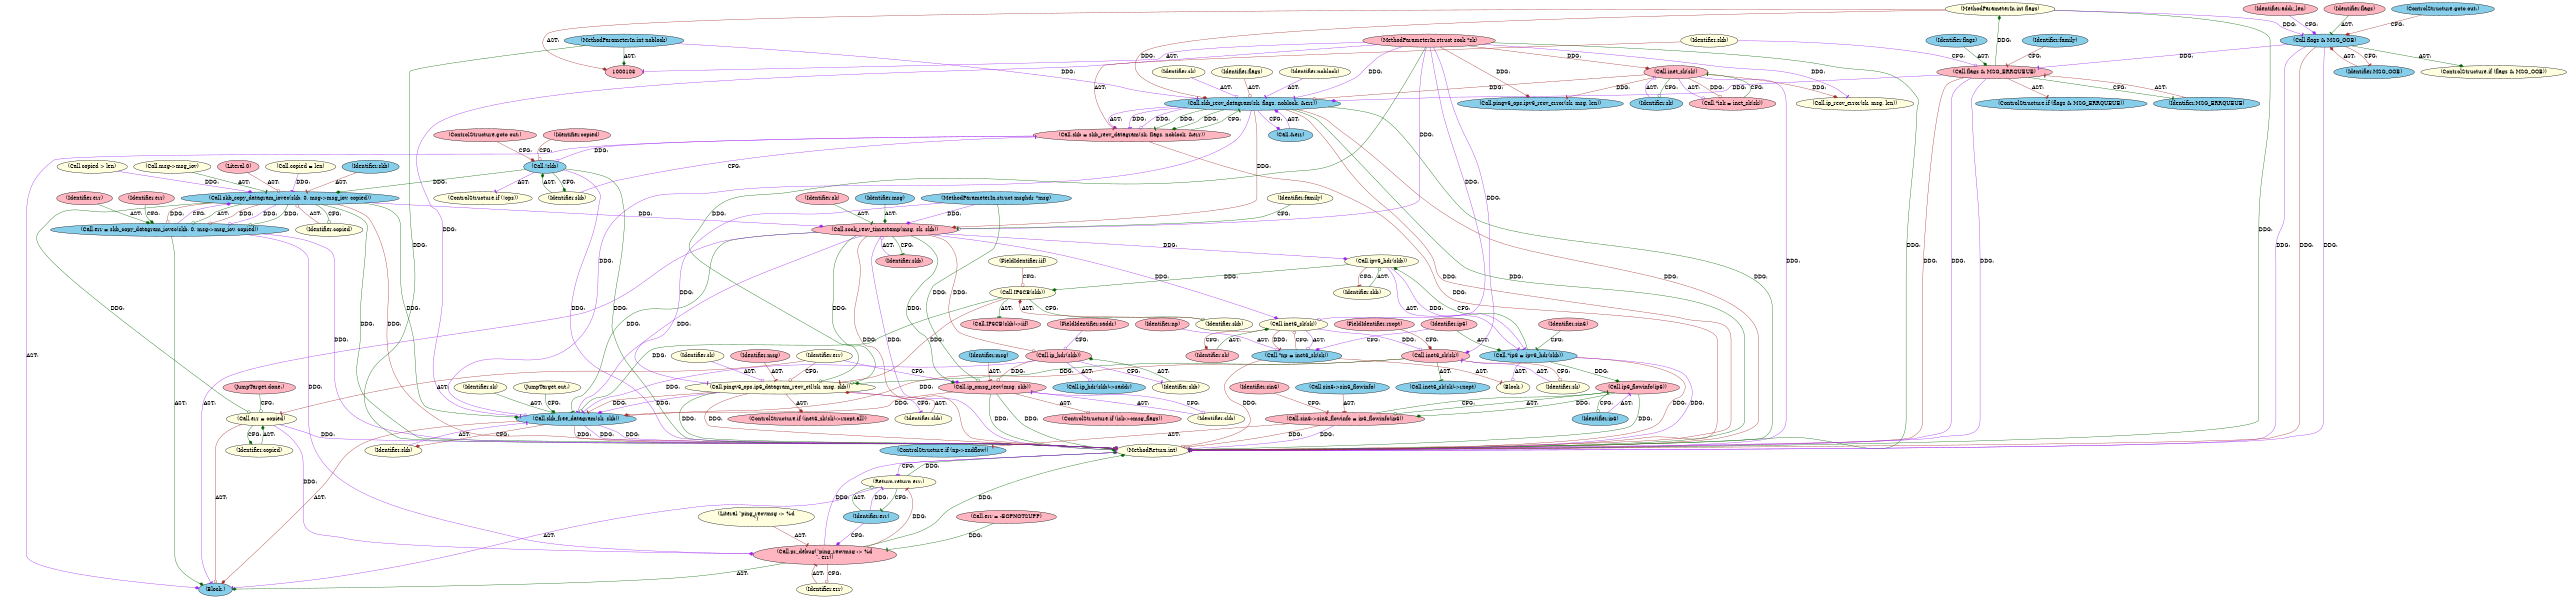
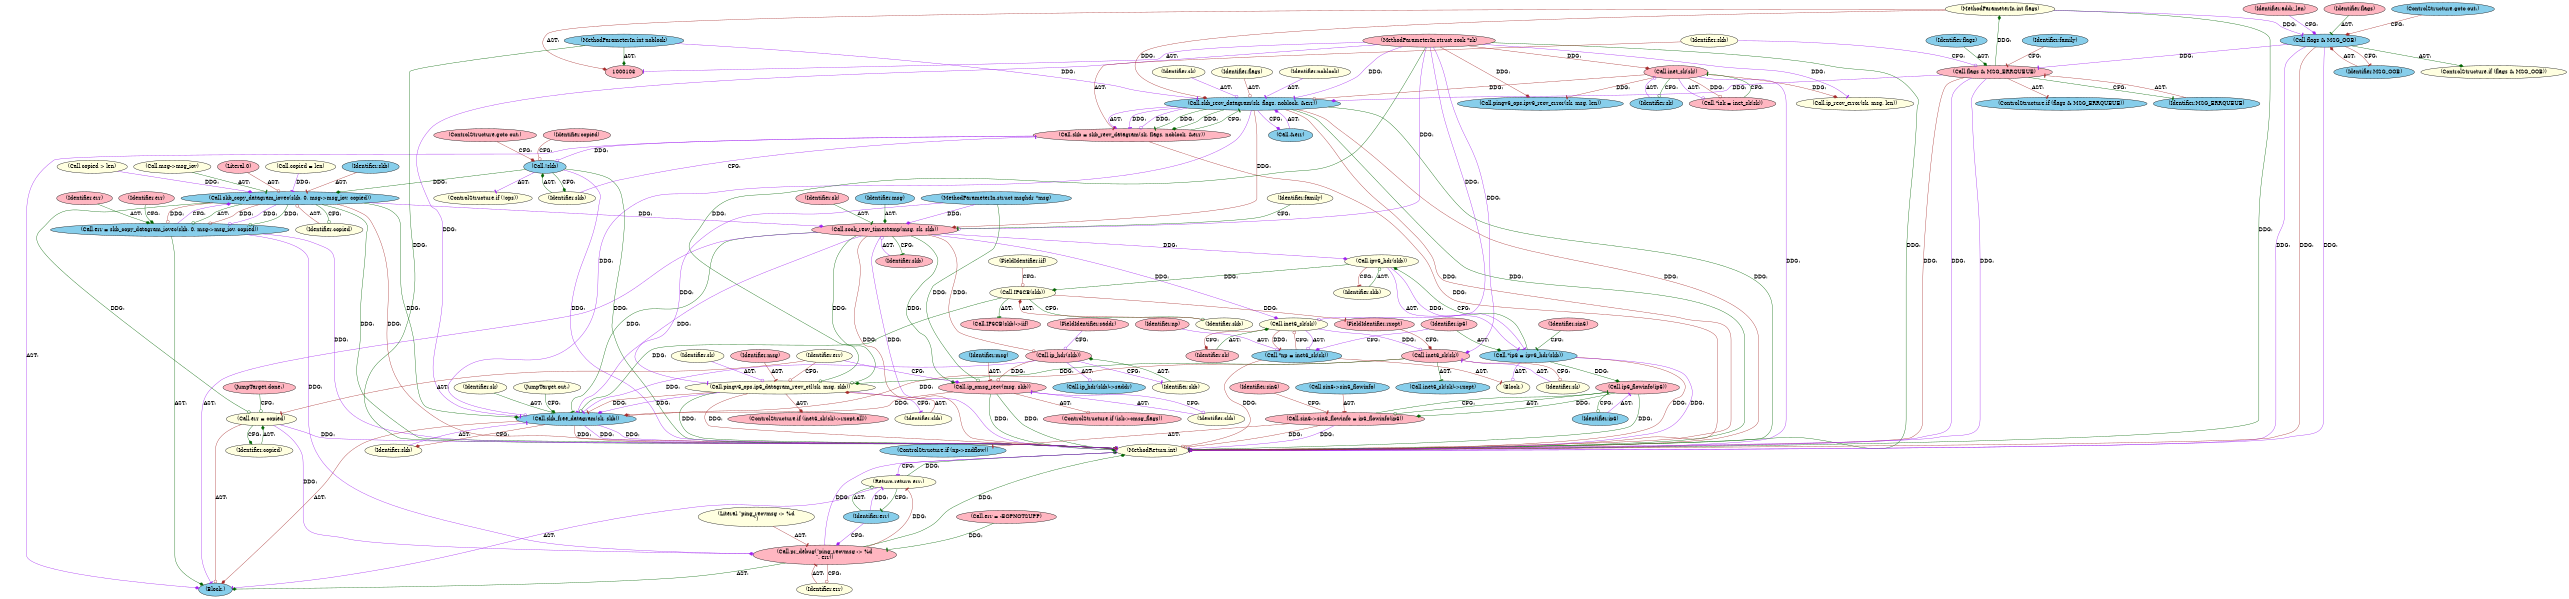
(923, 343) -> (1199, 306)
